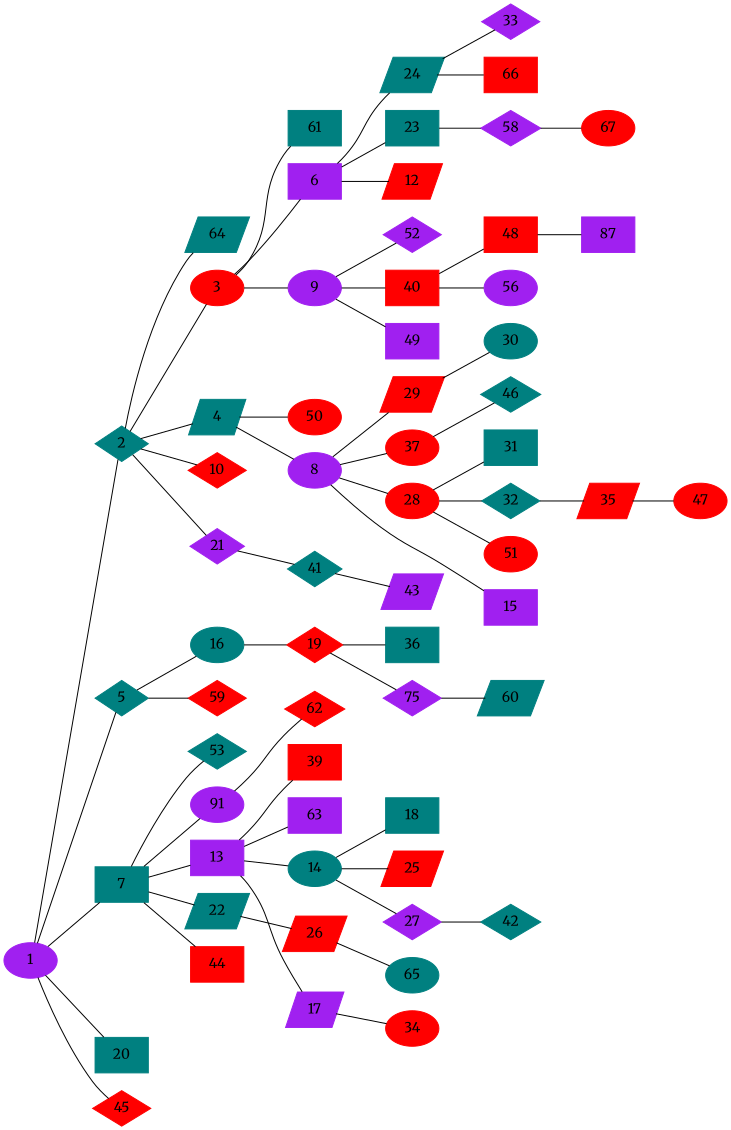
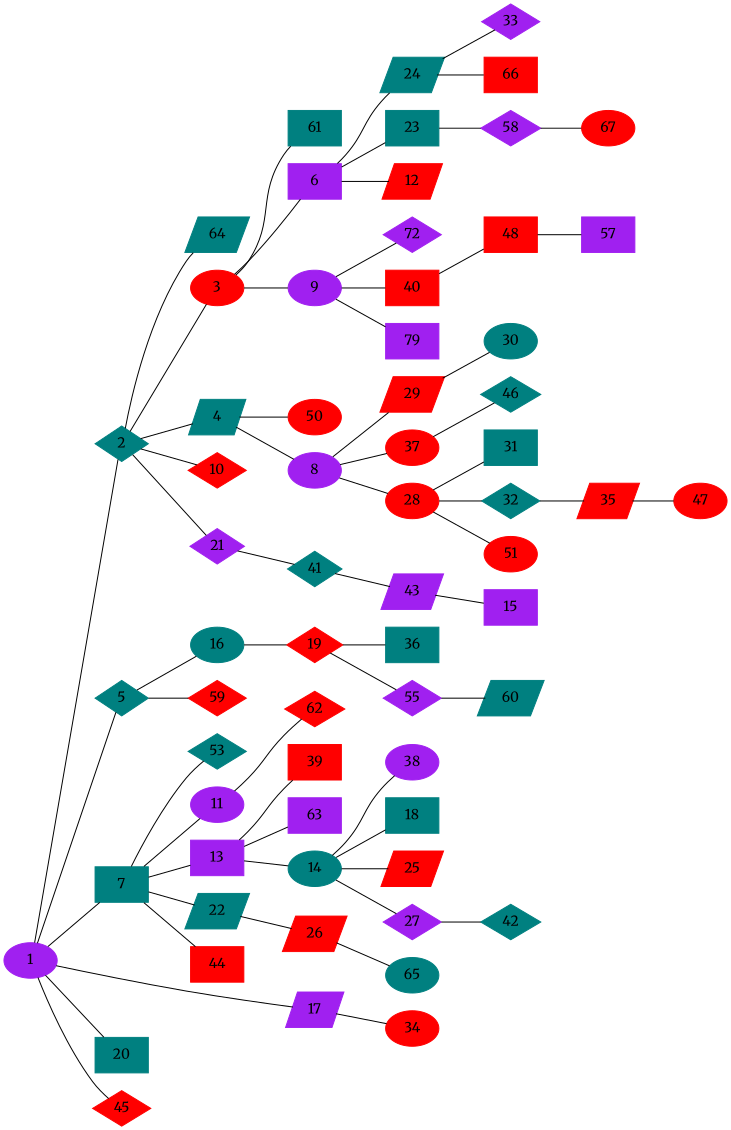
(412, 235) -> (412, 235)
(608, 235) -> (608, 235)
(511, 288) -> none
(412, 341) -> (412, 341)
(404, 543) -> (459, 599)
(412, 698) -> (412, 698)
none -> (412, 762)
(217, 805) -> (217, 805)
(272, 933) -> (174, 989)
